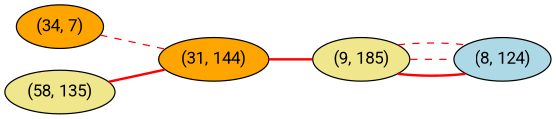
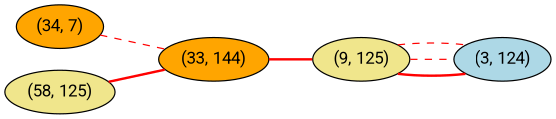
(214, 59) -> (214, 59)
(361, 59) -> (361, 59)
(502, 59) -> (502, 59)
(60, 92) -> (60, 92)
